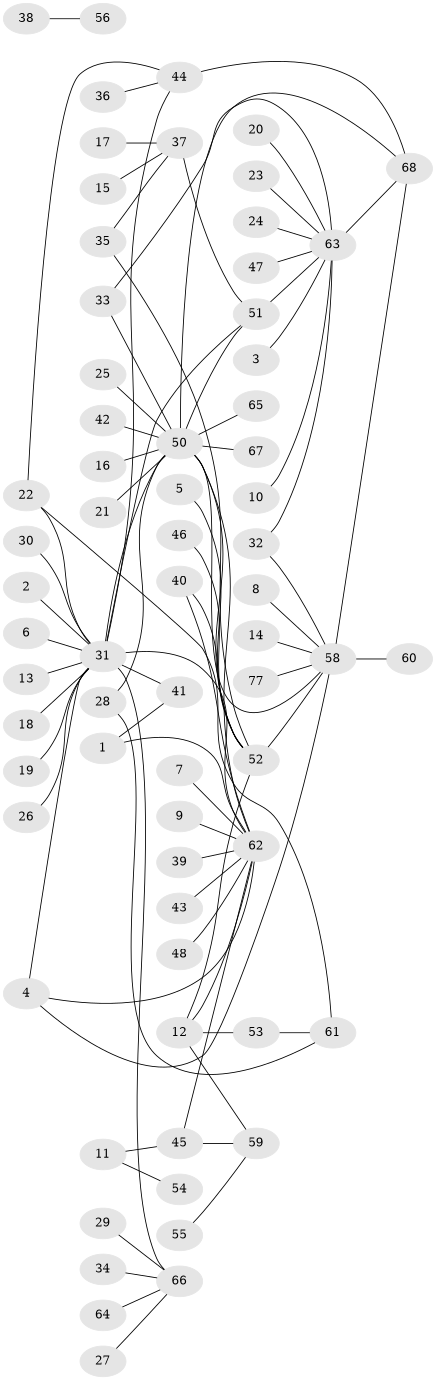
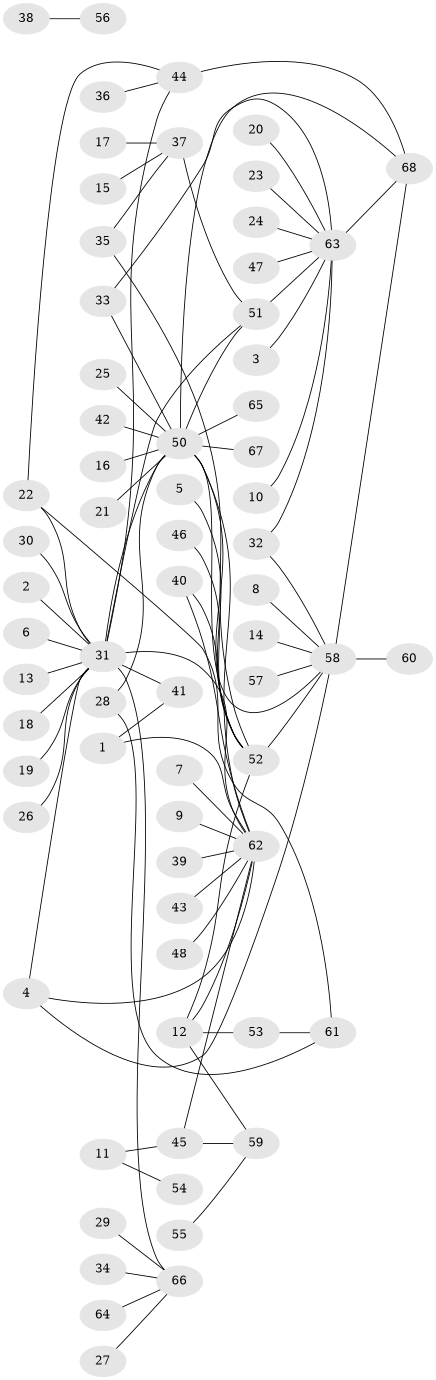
(256, 682) -> (256, 682)
